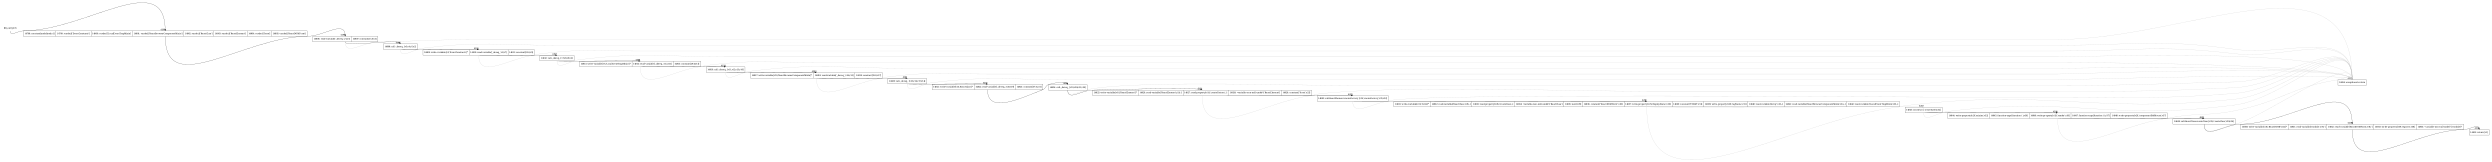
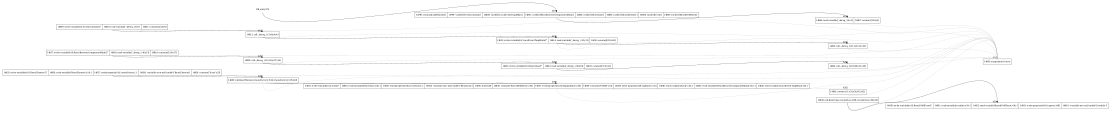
(400, 47) -> none
(770, 73) -> none
(1132, 89) -> none
(2058, 116) -> none
(2479, 132) -> none
